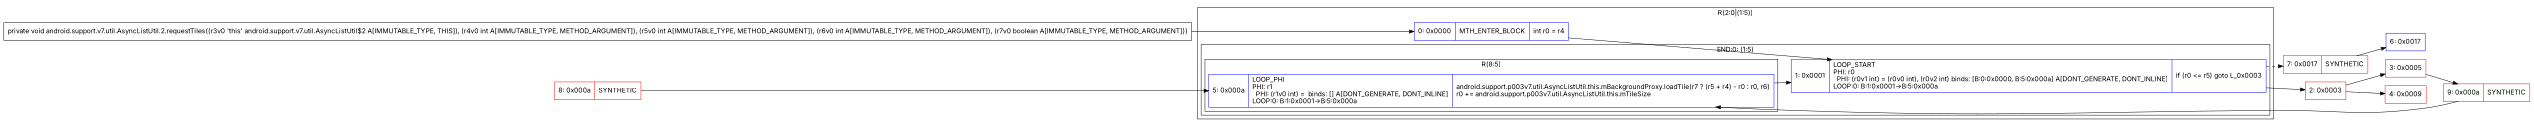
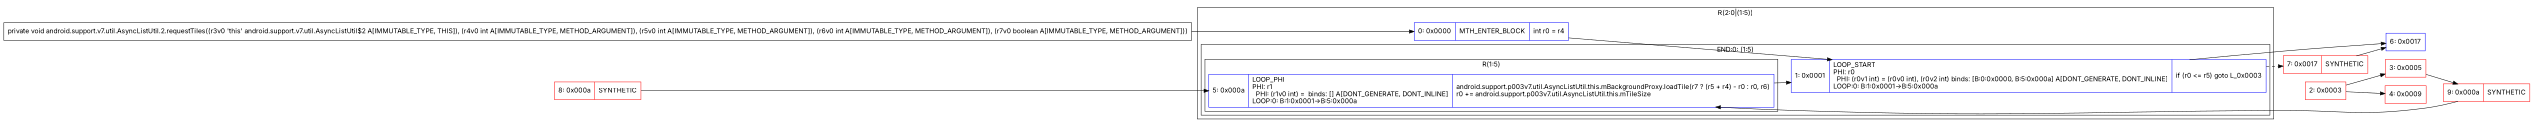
(1491, 65) -> (1491, 65)
(2283, 89) -> (2285, 51)
